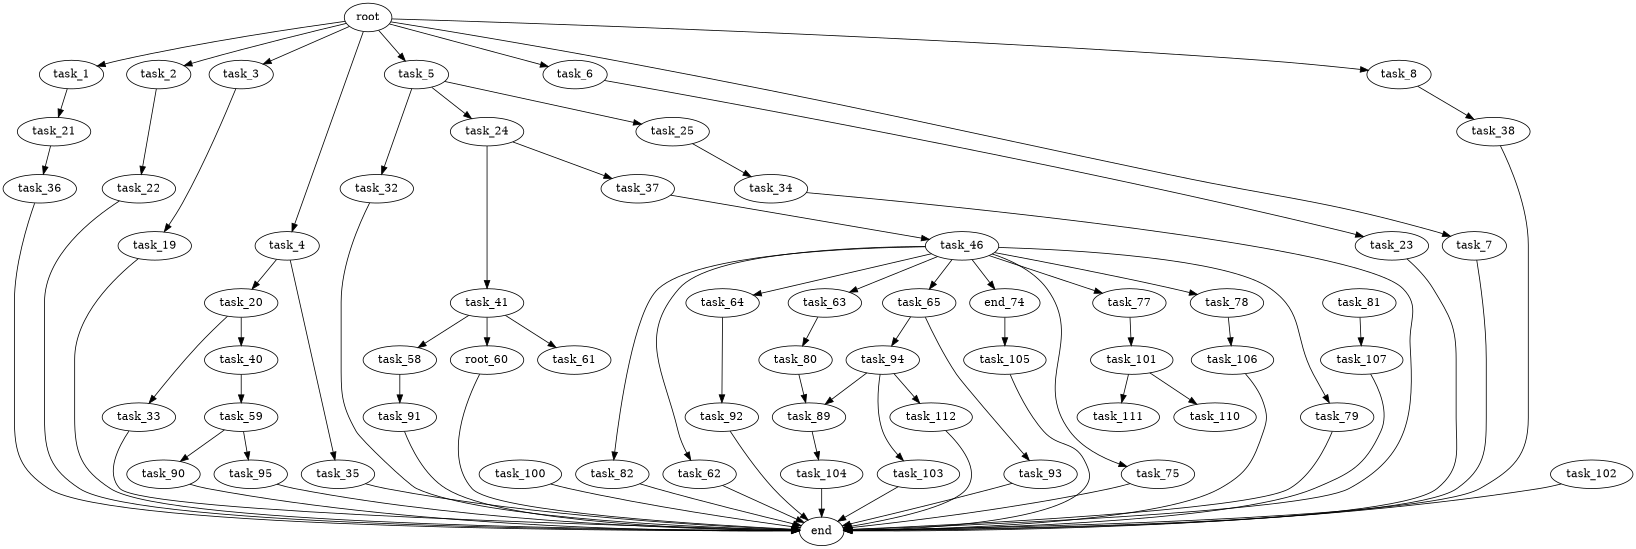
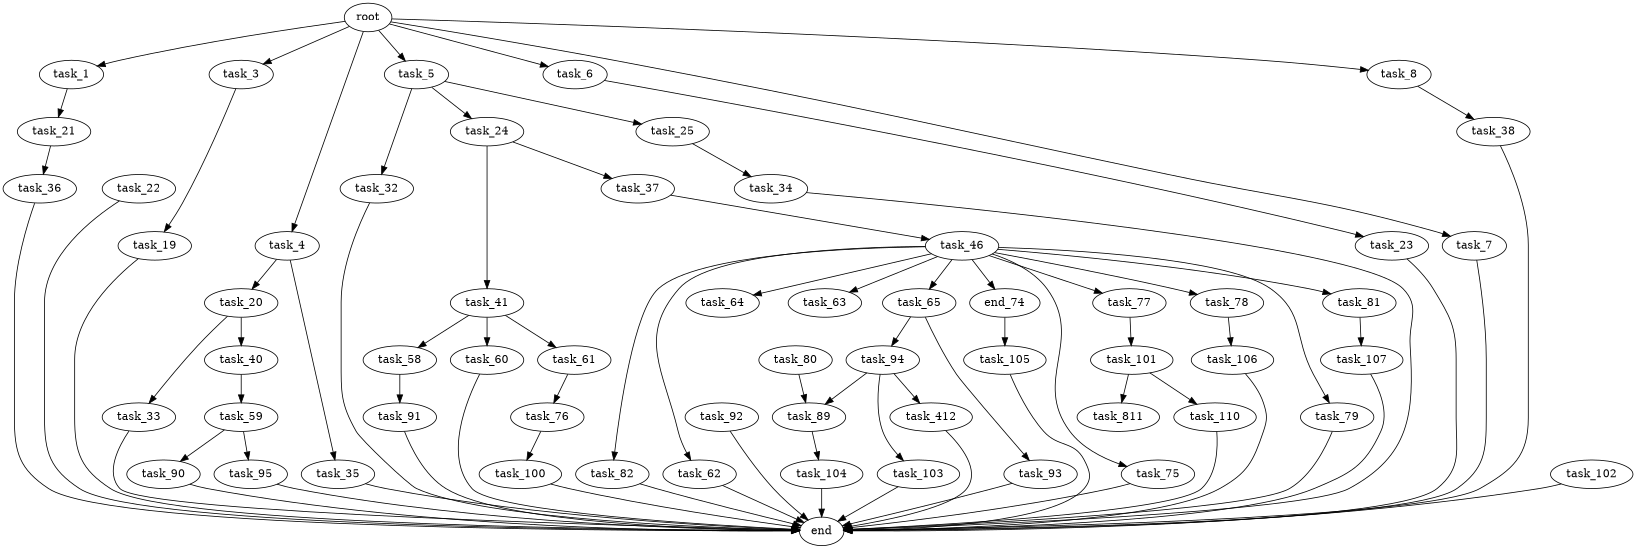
(159, 75) -> none
none -> (1161, 266)
(812, 328) -> none
(722, 356) -> none
(487, 360) -> (487, 360)
none -> (547, 417)
(931, 417) -> (931, 417)
(1118, 417) -> (1118, 417)
none -> (1120, 508)
